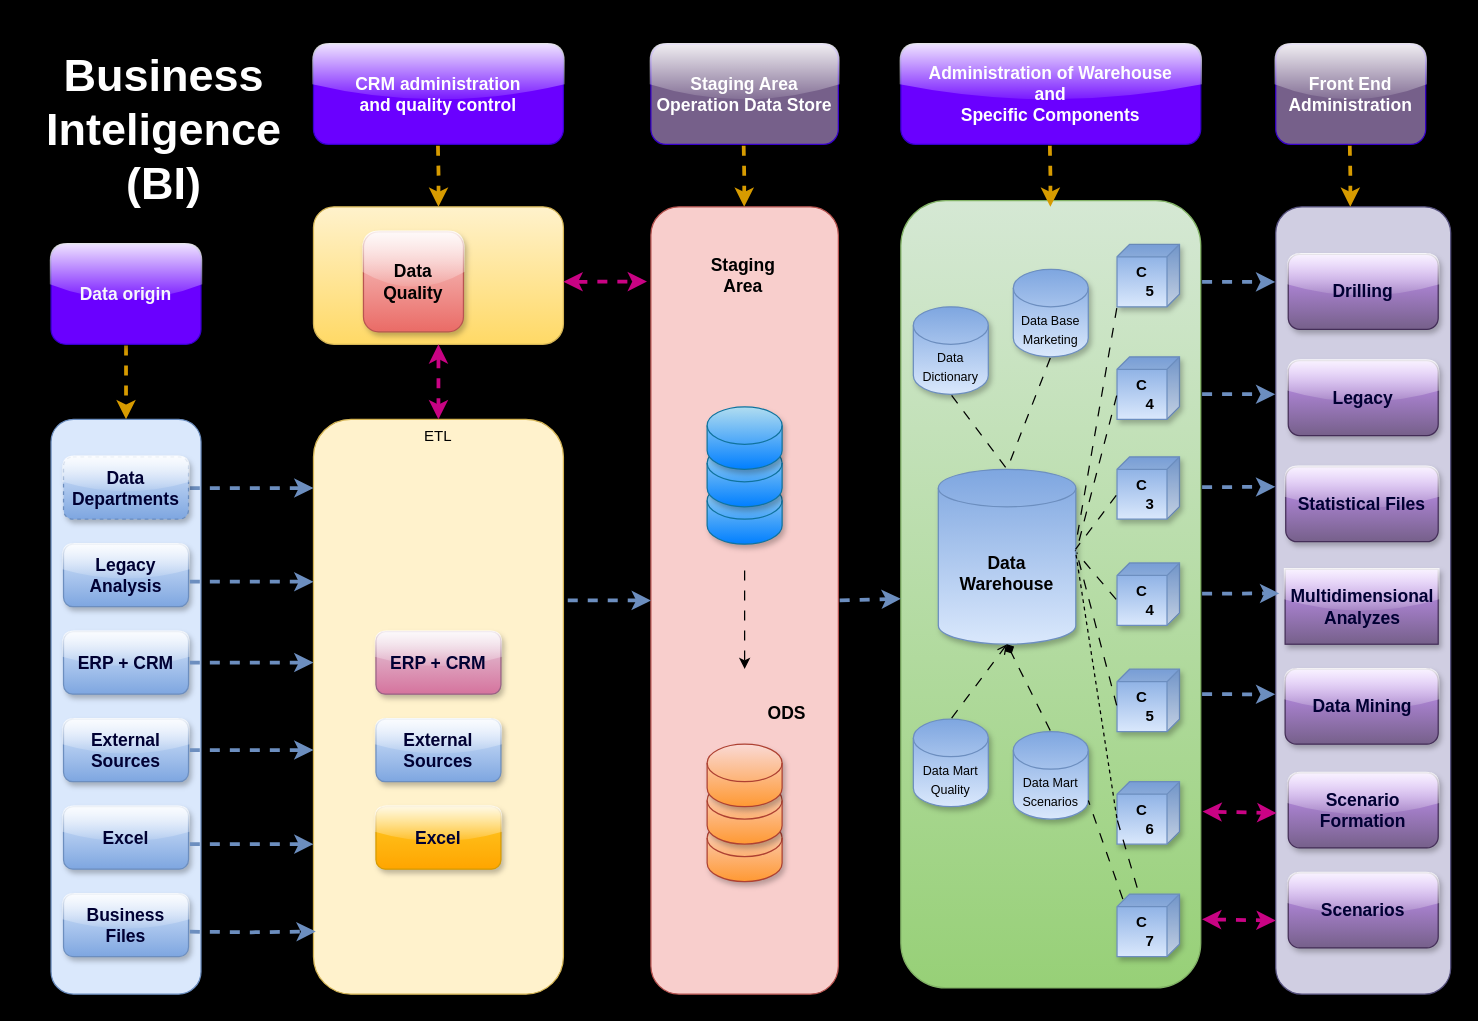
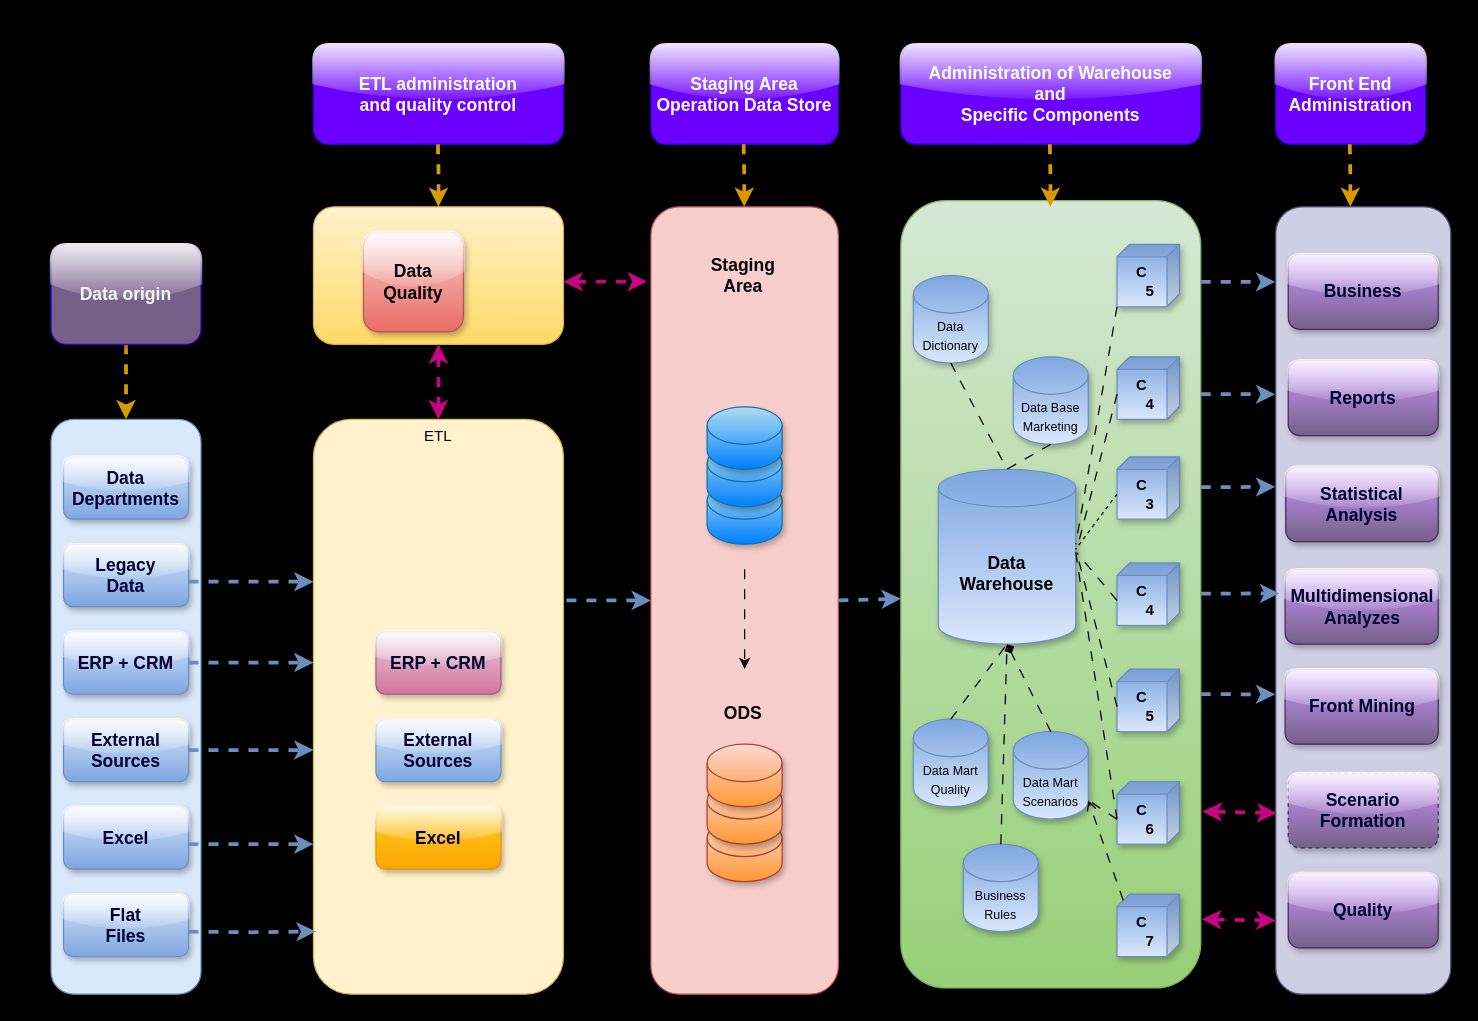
(438, 94) -> (438, 94)
(744, 94) -> (744, 94)
(1351, 94) -> (1351, 94)
(163, 129) -> none
(1363, 292) -> (1363, 292)
(126, 294) -> (126, 294)
(1051, 313) -> (1051, 401)
(951, 351) -> (951, 319)
(1363, 398) -> (1363, 398)
(126, 488) -> (126, 488)
(254, 488) -> none
(1362, 504) -> (1362, 504)
(1096, 522) -> (1096, 522)
(126, 576) -> (126, 576)
(1362, 607) -> (1362, 607)
(977, 685) -> (977, 685)
(1098, 695) -> (1098, 695)
none -> (1005, 705)
(1363, 707) -> (1363, 707)
(787, 713) -> (743, 713)
(1363, 811) -> (1363, 811)
(1105, 850) -> (1106, 851)
(1128, 857) -> (1101, 809)
none -> (1001, 888)
(1363, 911) -> (1363, 911)
(126, 926) -> (126, 926)
